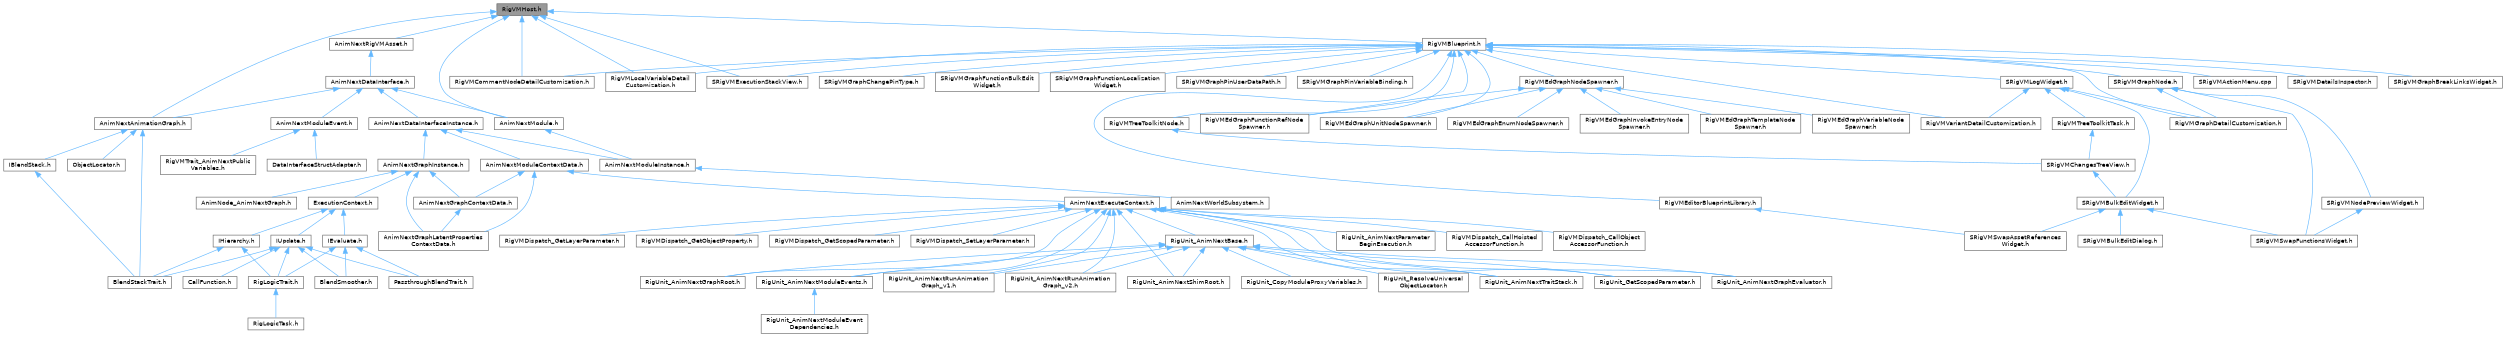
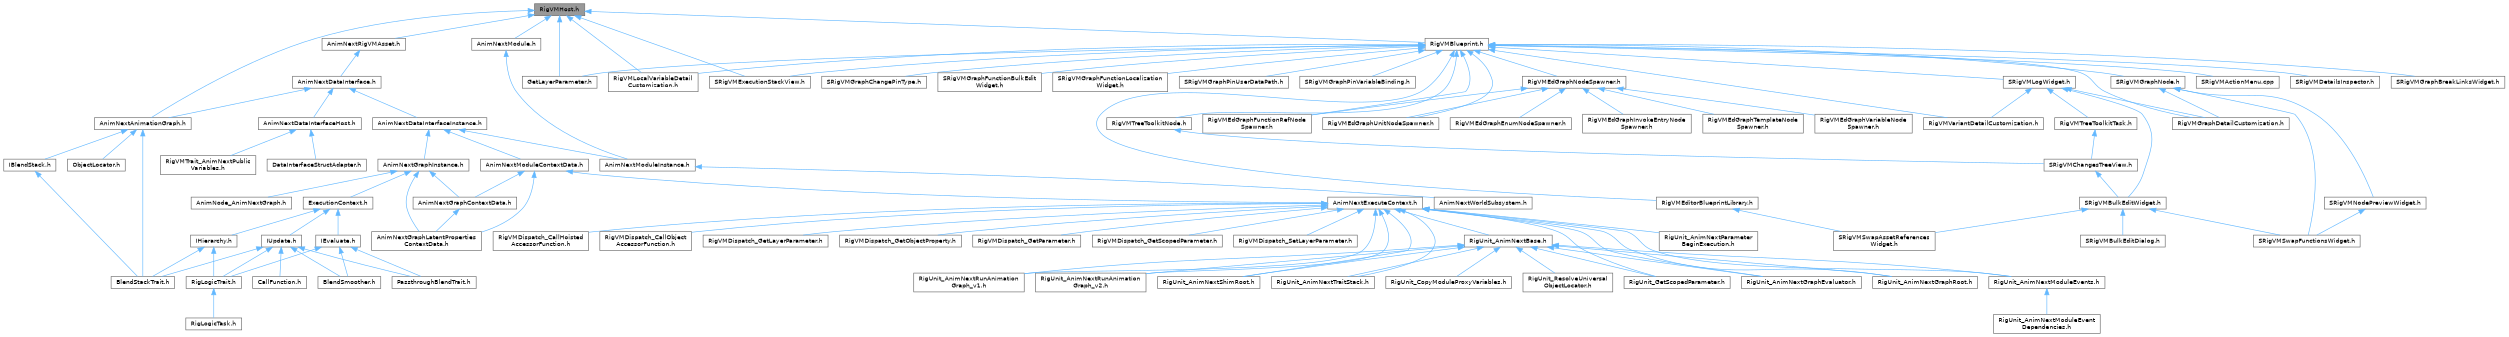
(522, 82) -> (560, 82)
(453, 104) -> none
(314, 124) -> (310, 124)
none -> (1027, 241)
